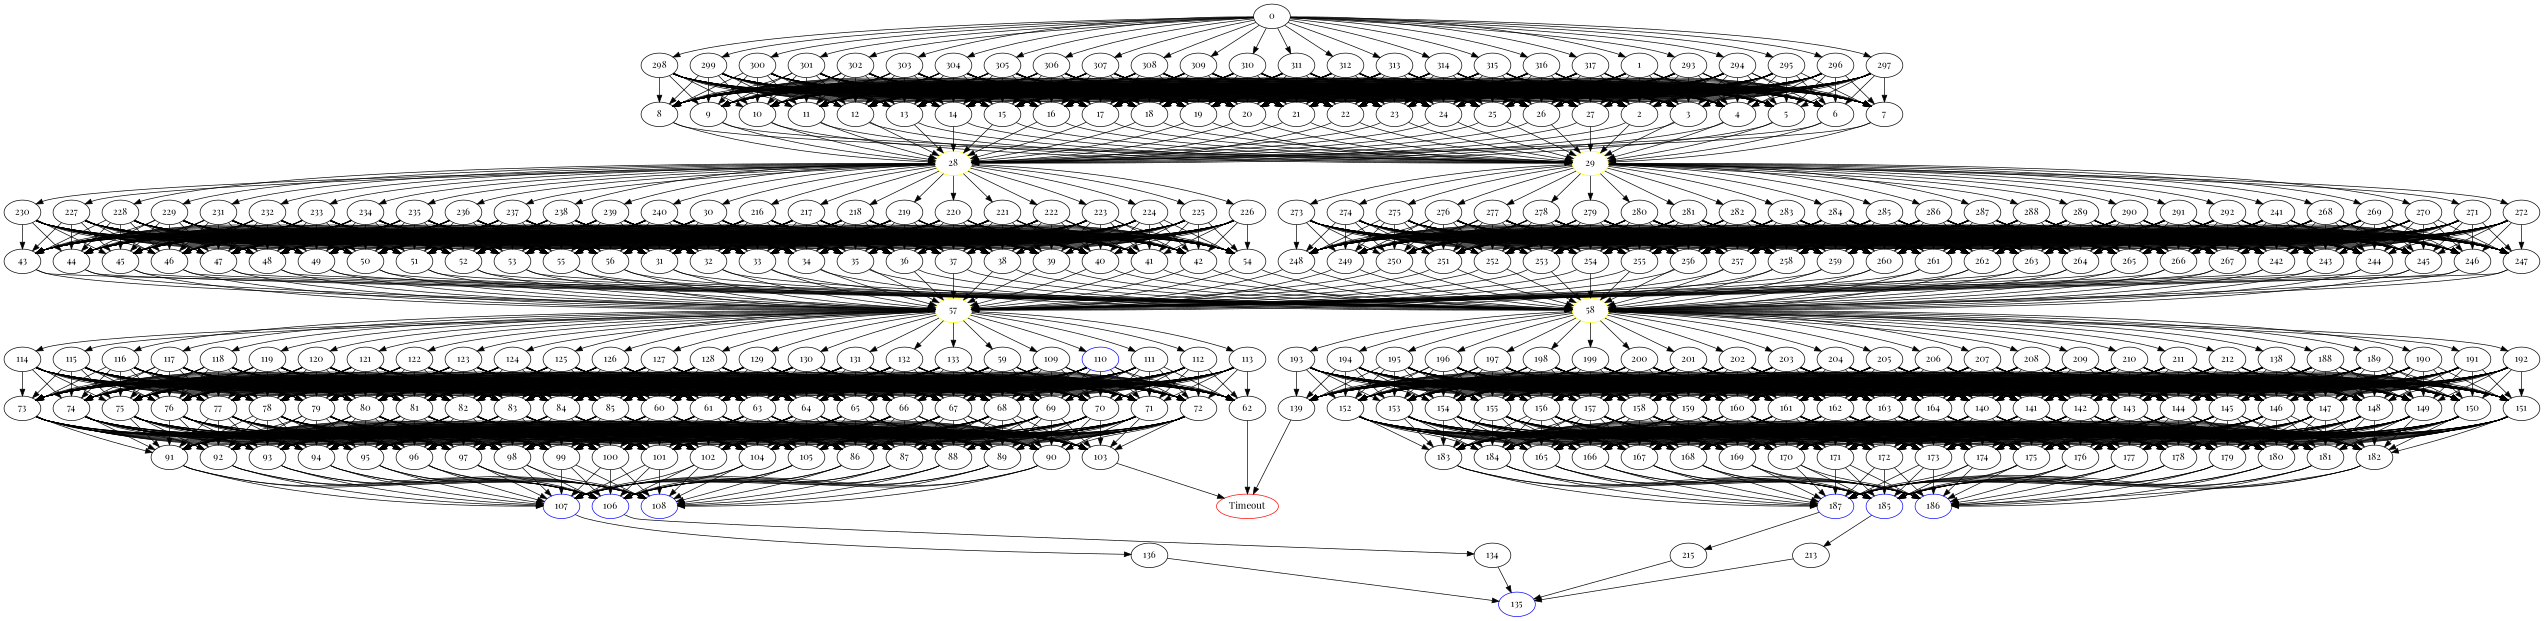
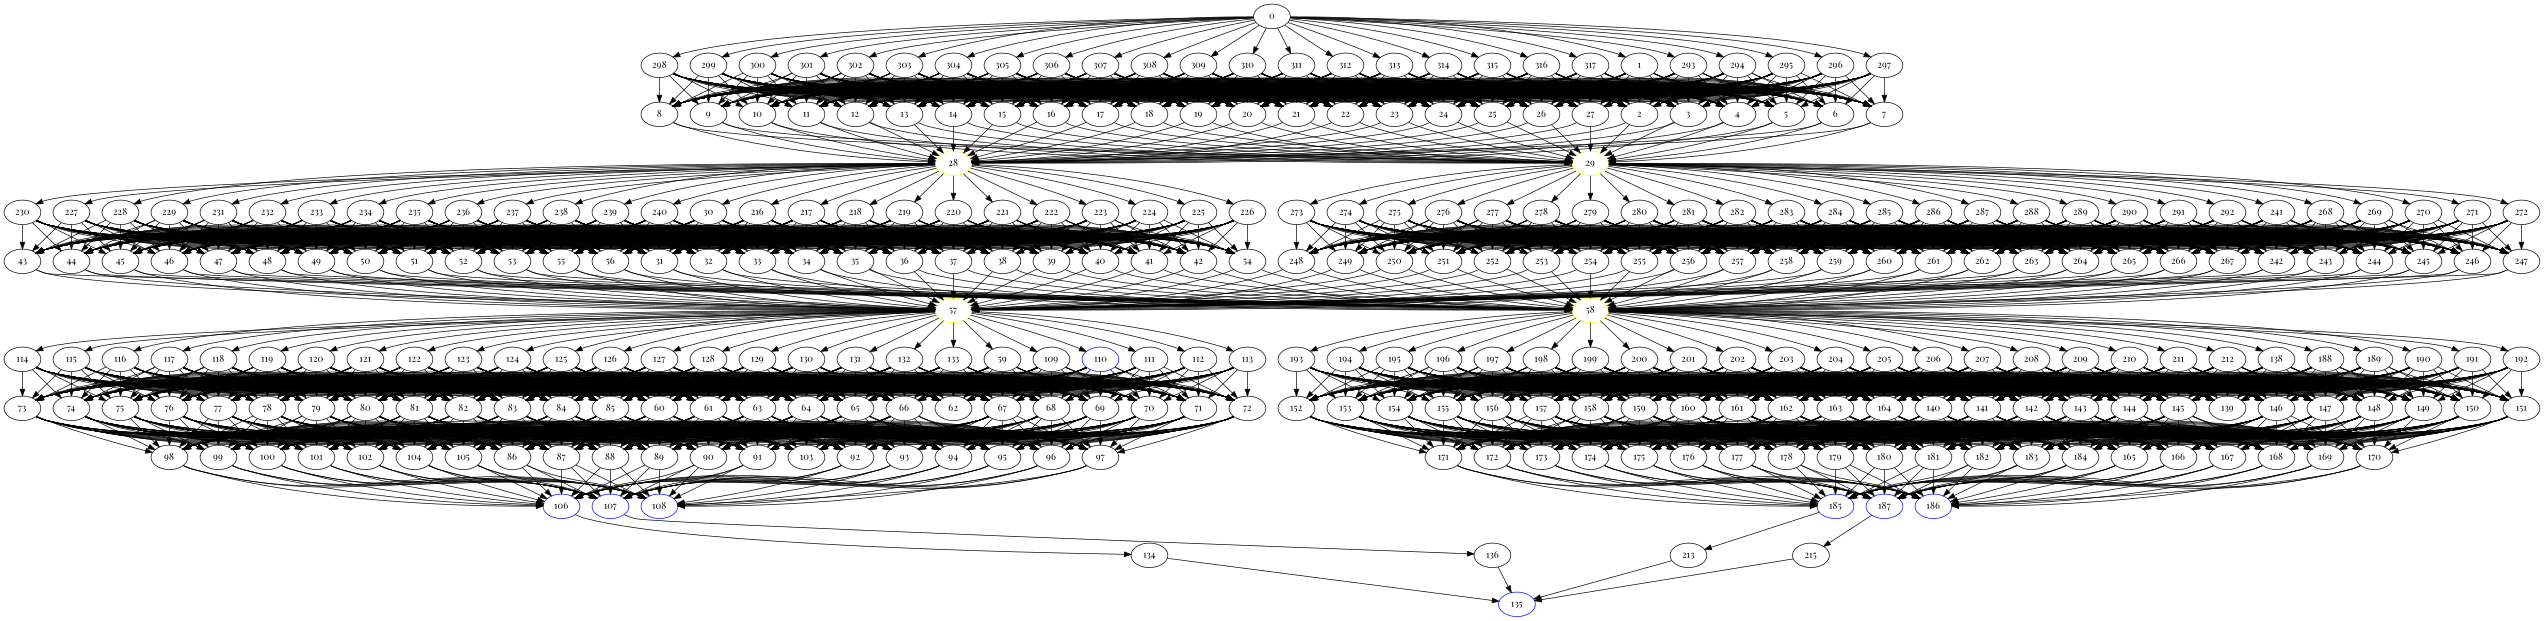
(1247, 506) -> none
